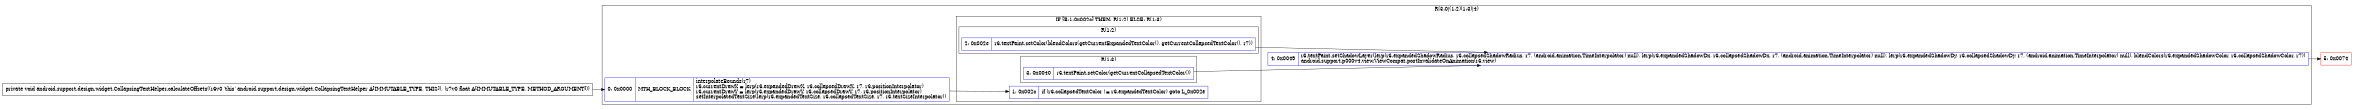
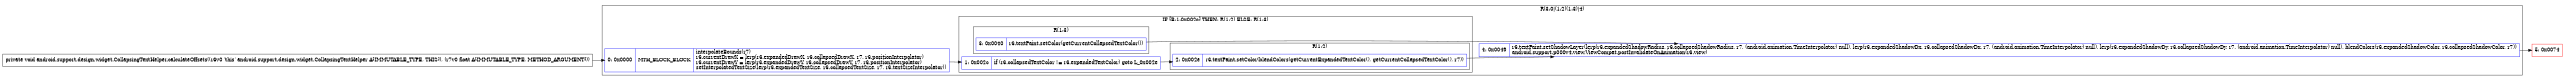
none -> (1165, 62)
